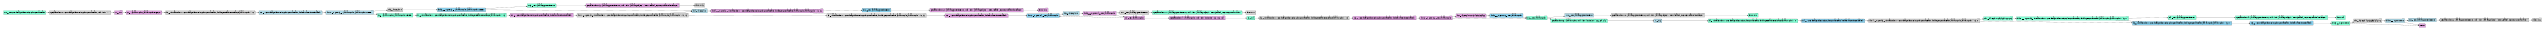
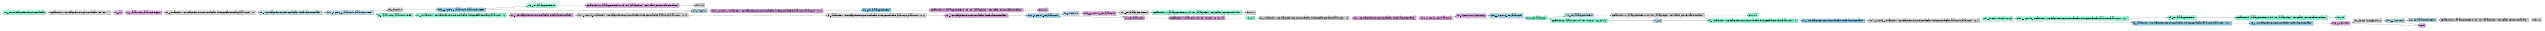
(2341, 23) -> (2341, 23)
